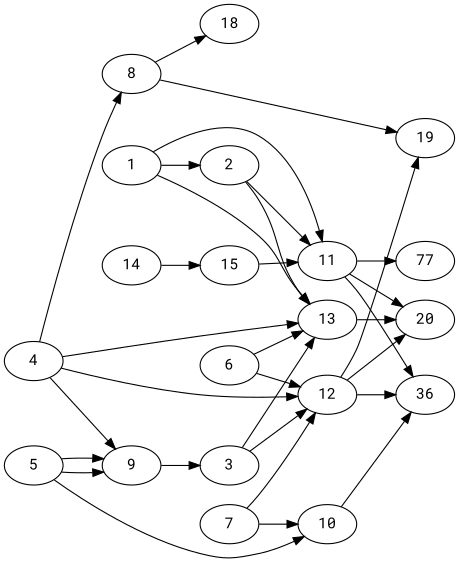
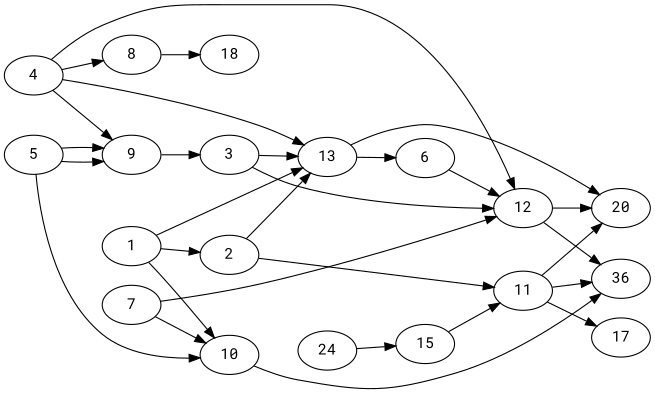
(260, 137) -> (176, 292)
(425, 138) -> none
(425, 261) -> (621, 337)
(132, 265) -> (327, 351)
(273, 345) -> (371, 157)
